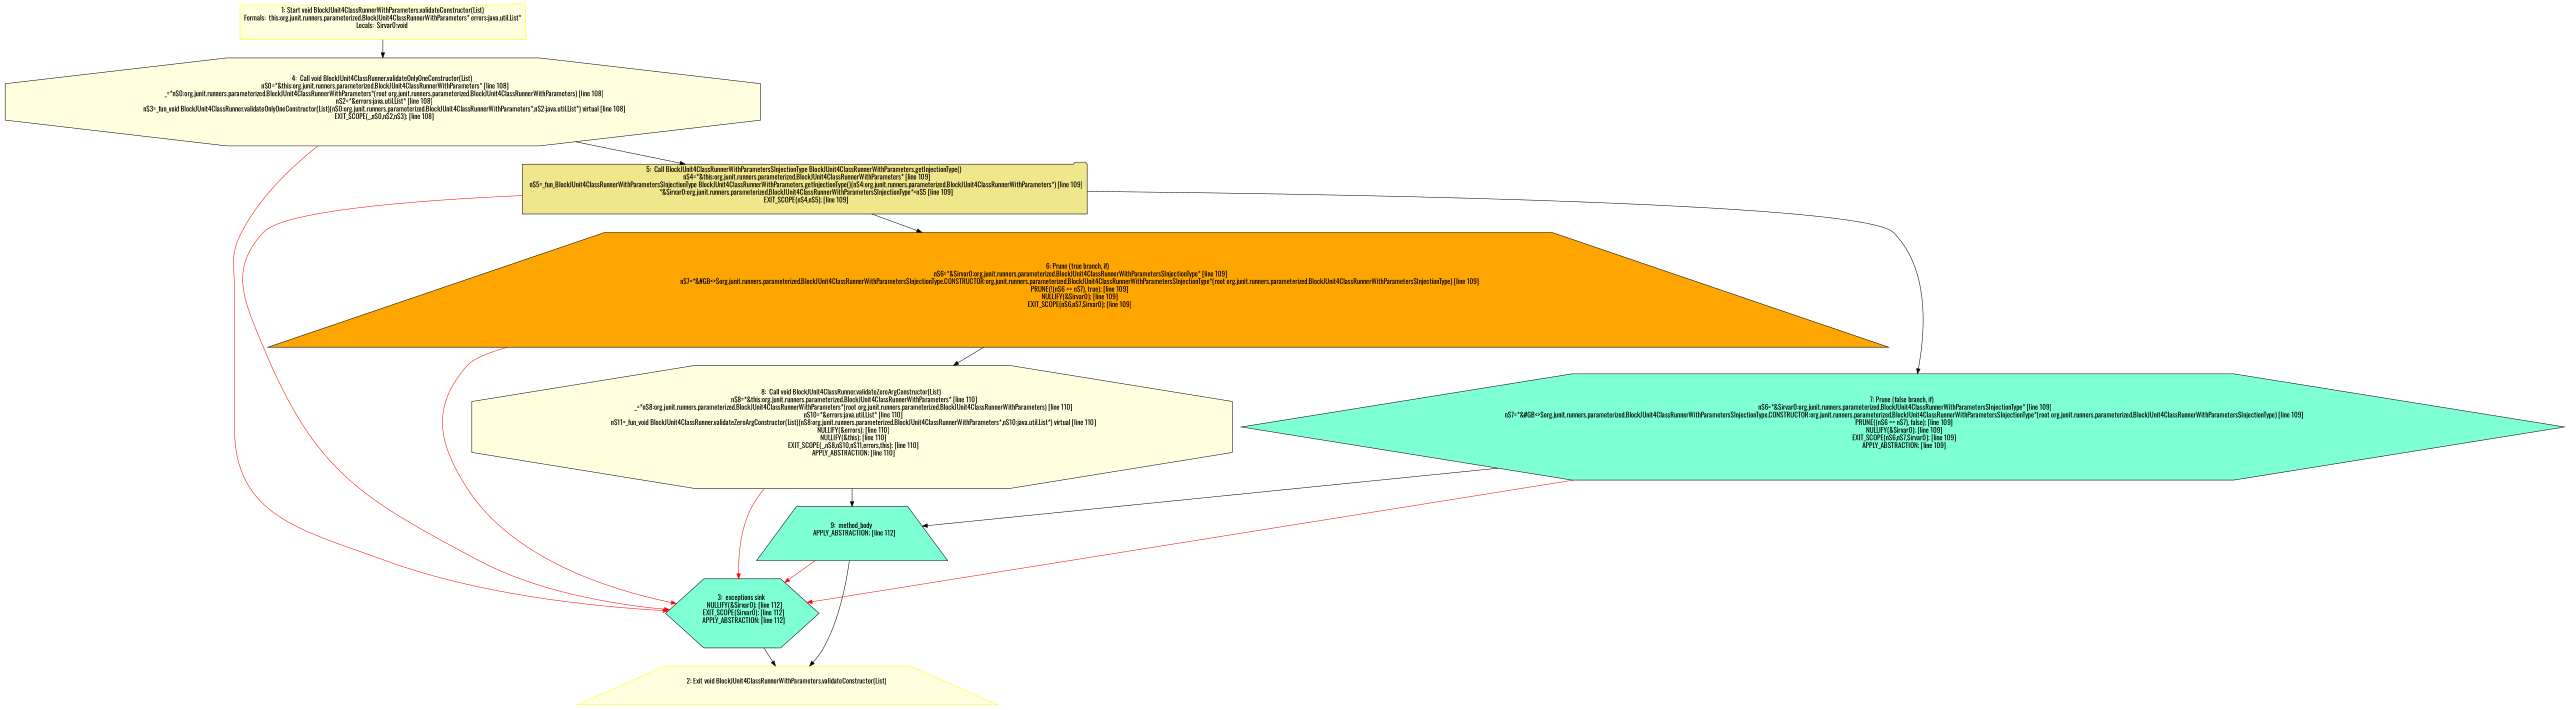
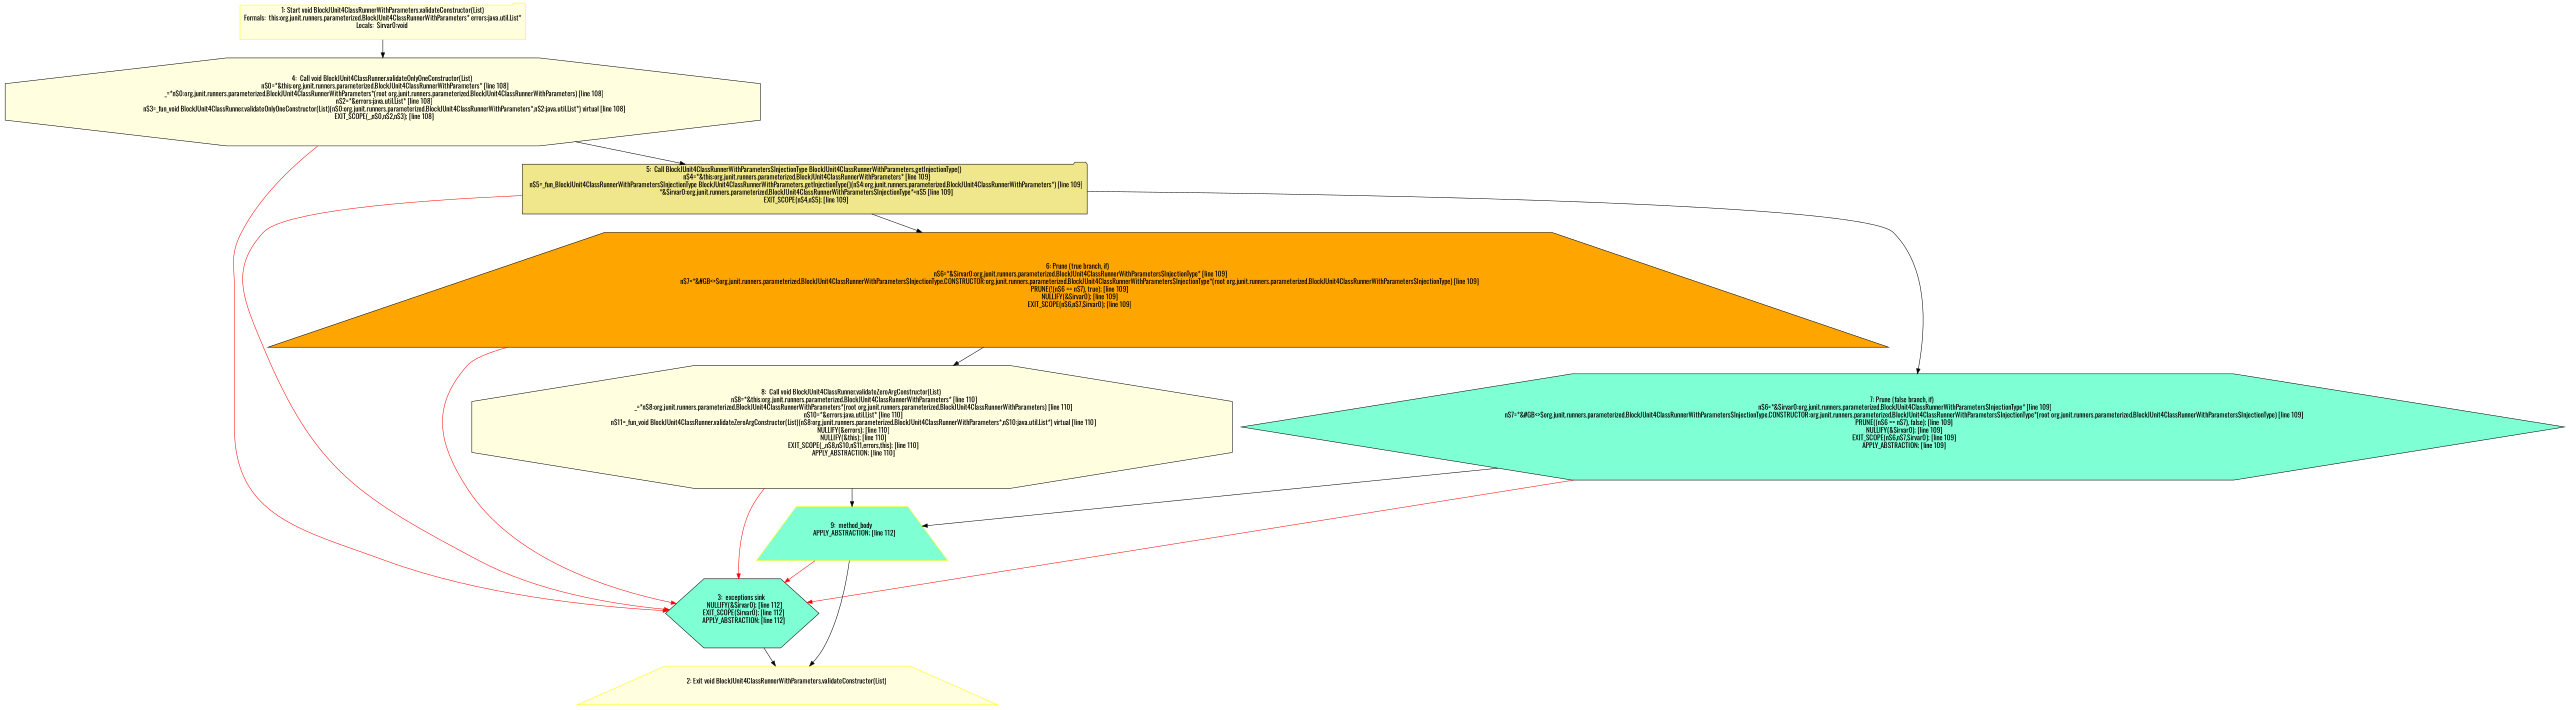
(852, 534) -> (852, 534)
